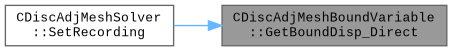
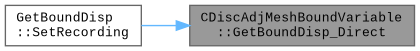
(89, 26) -> (73, 26)
